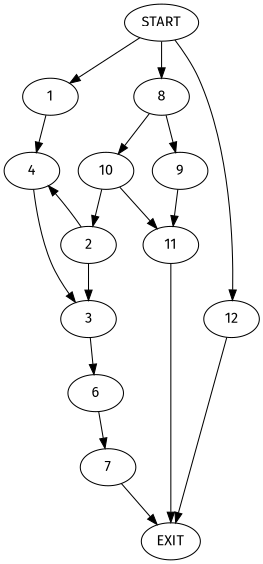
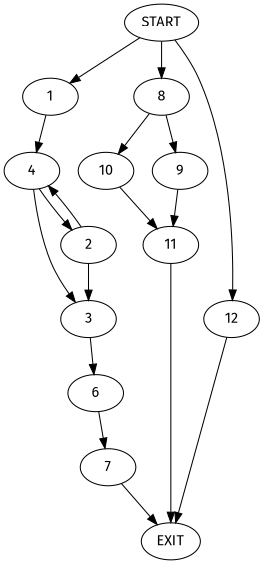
(99, 203) -> (52, 206)
